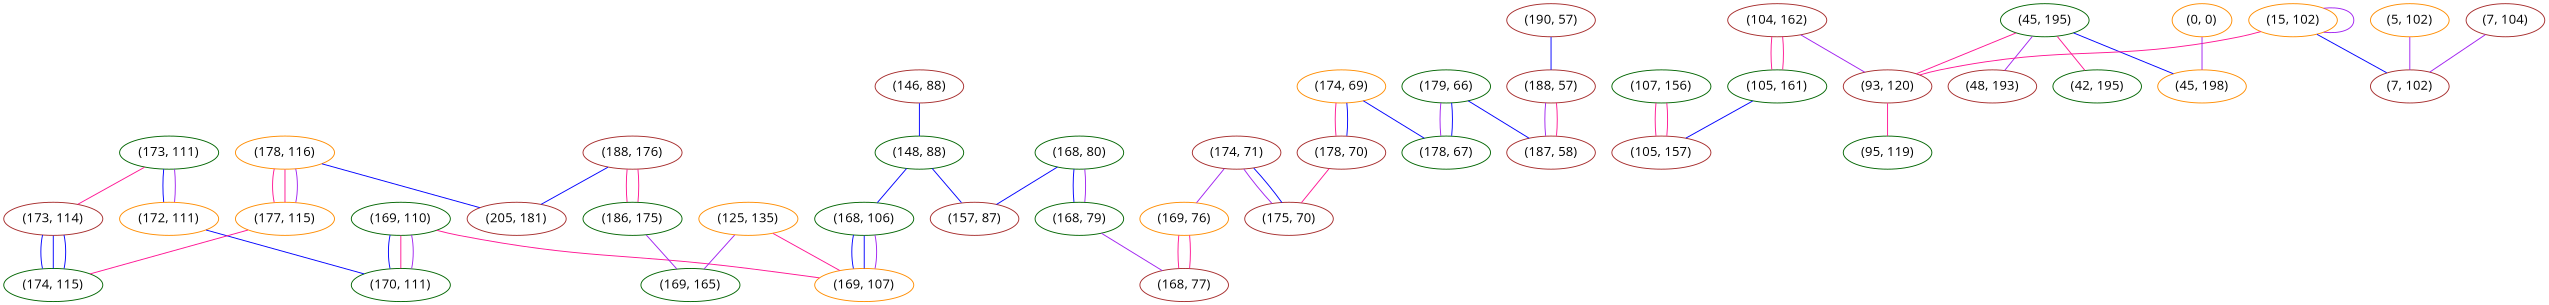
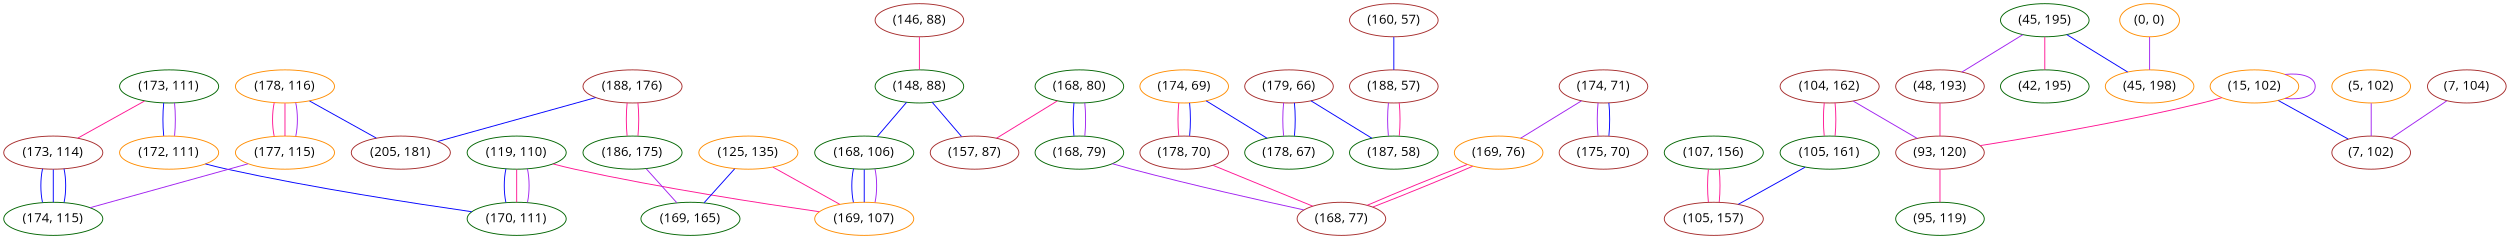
(1551, 20) -> (1394, 20)
(1966, 53) -> (1940, 120)
(1446, 86) -> (1289, 86)
(919, 120) -> (919, 53)
(1551, 153) -> (1394, 153)
(1027, 186) -> (1027, 120)
(1315, 186) -> (1263, 186)
(401, 219) -> (517, 153)
(169, 252) -> (169, 186)
(719, 252) -> (719, 186)
